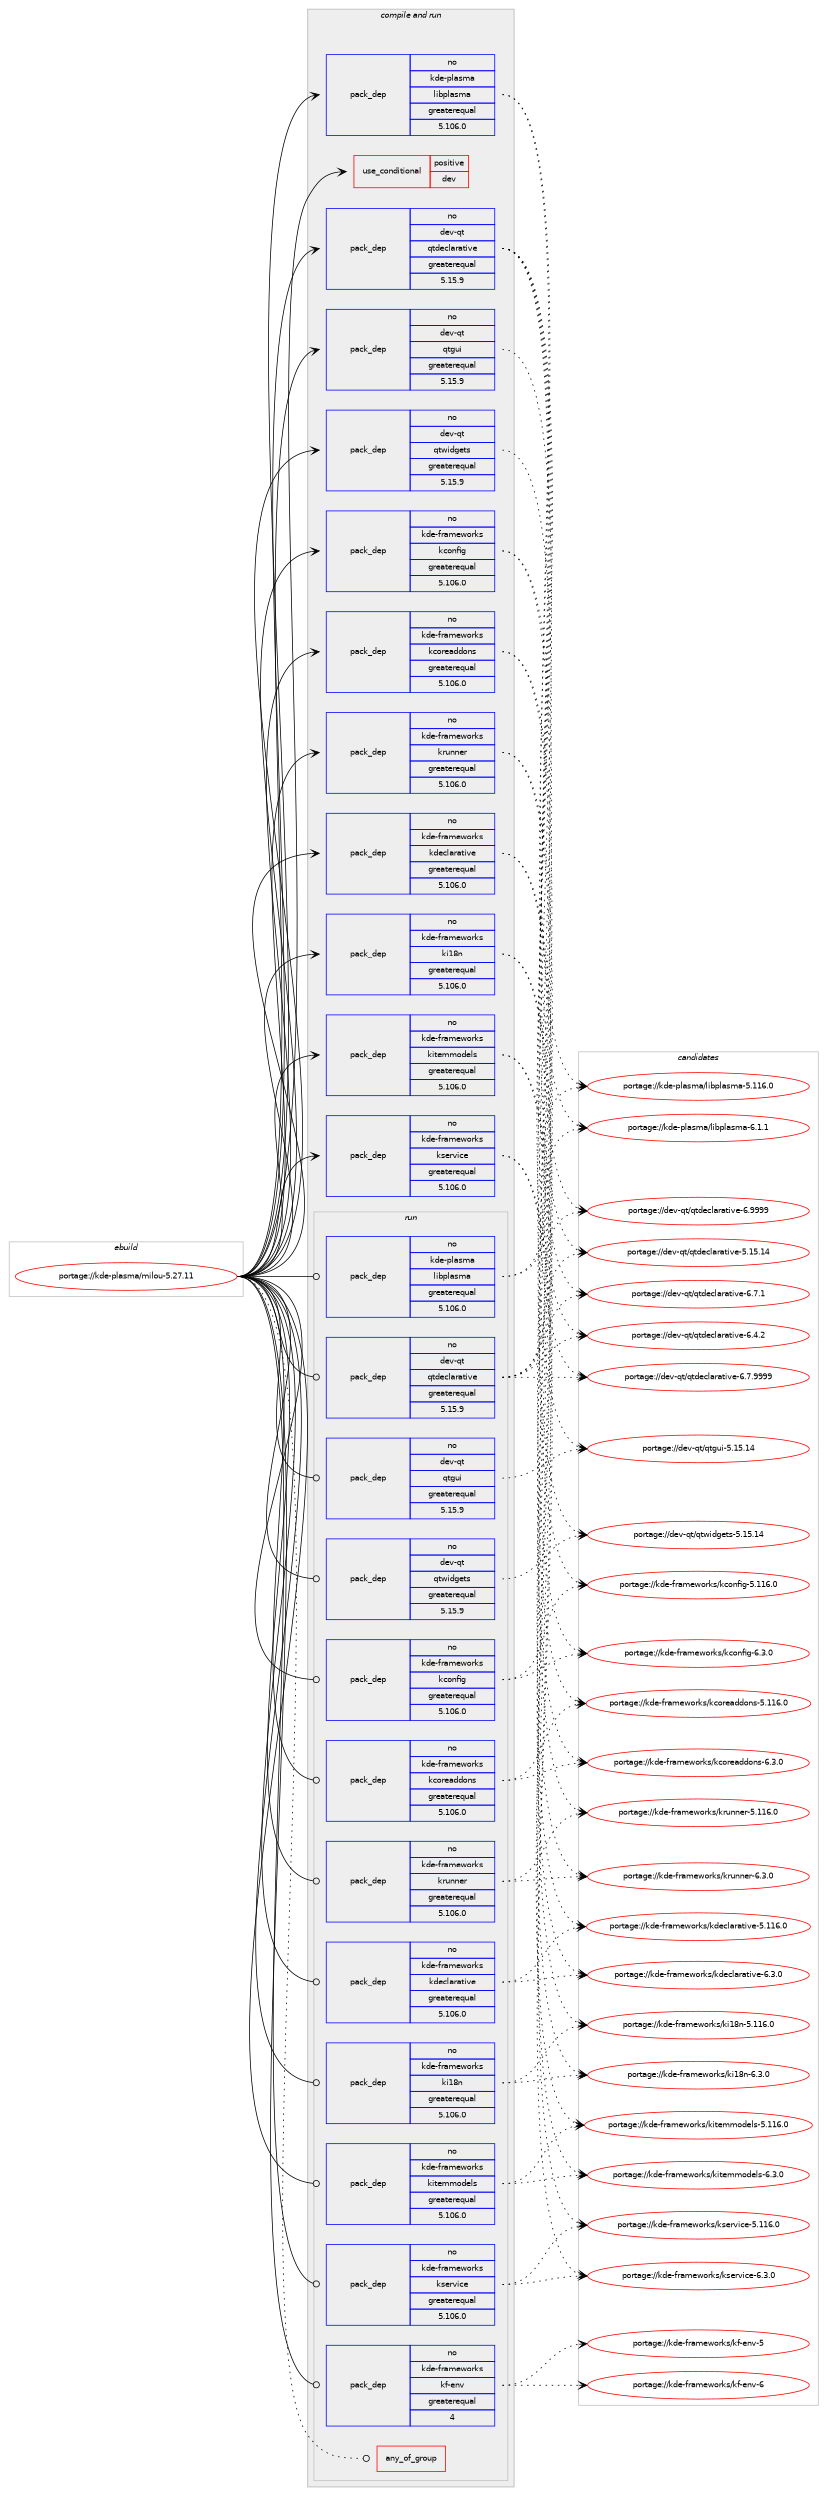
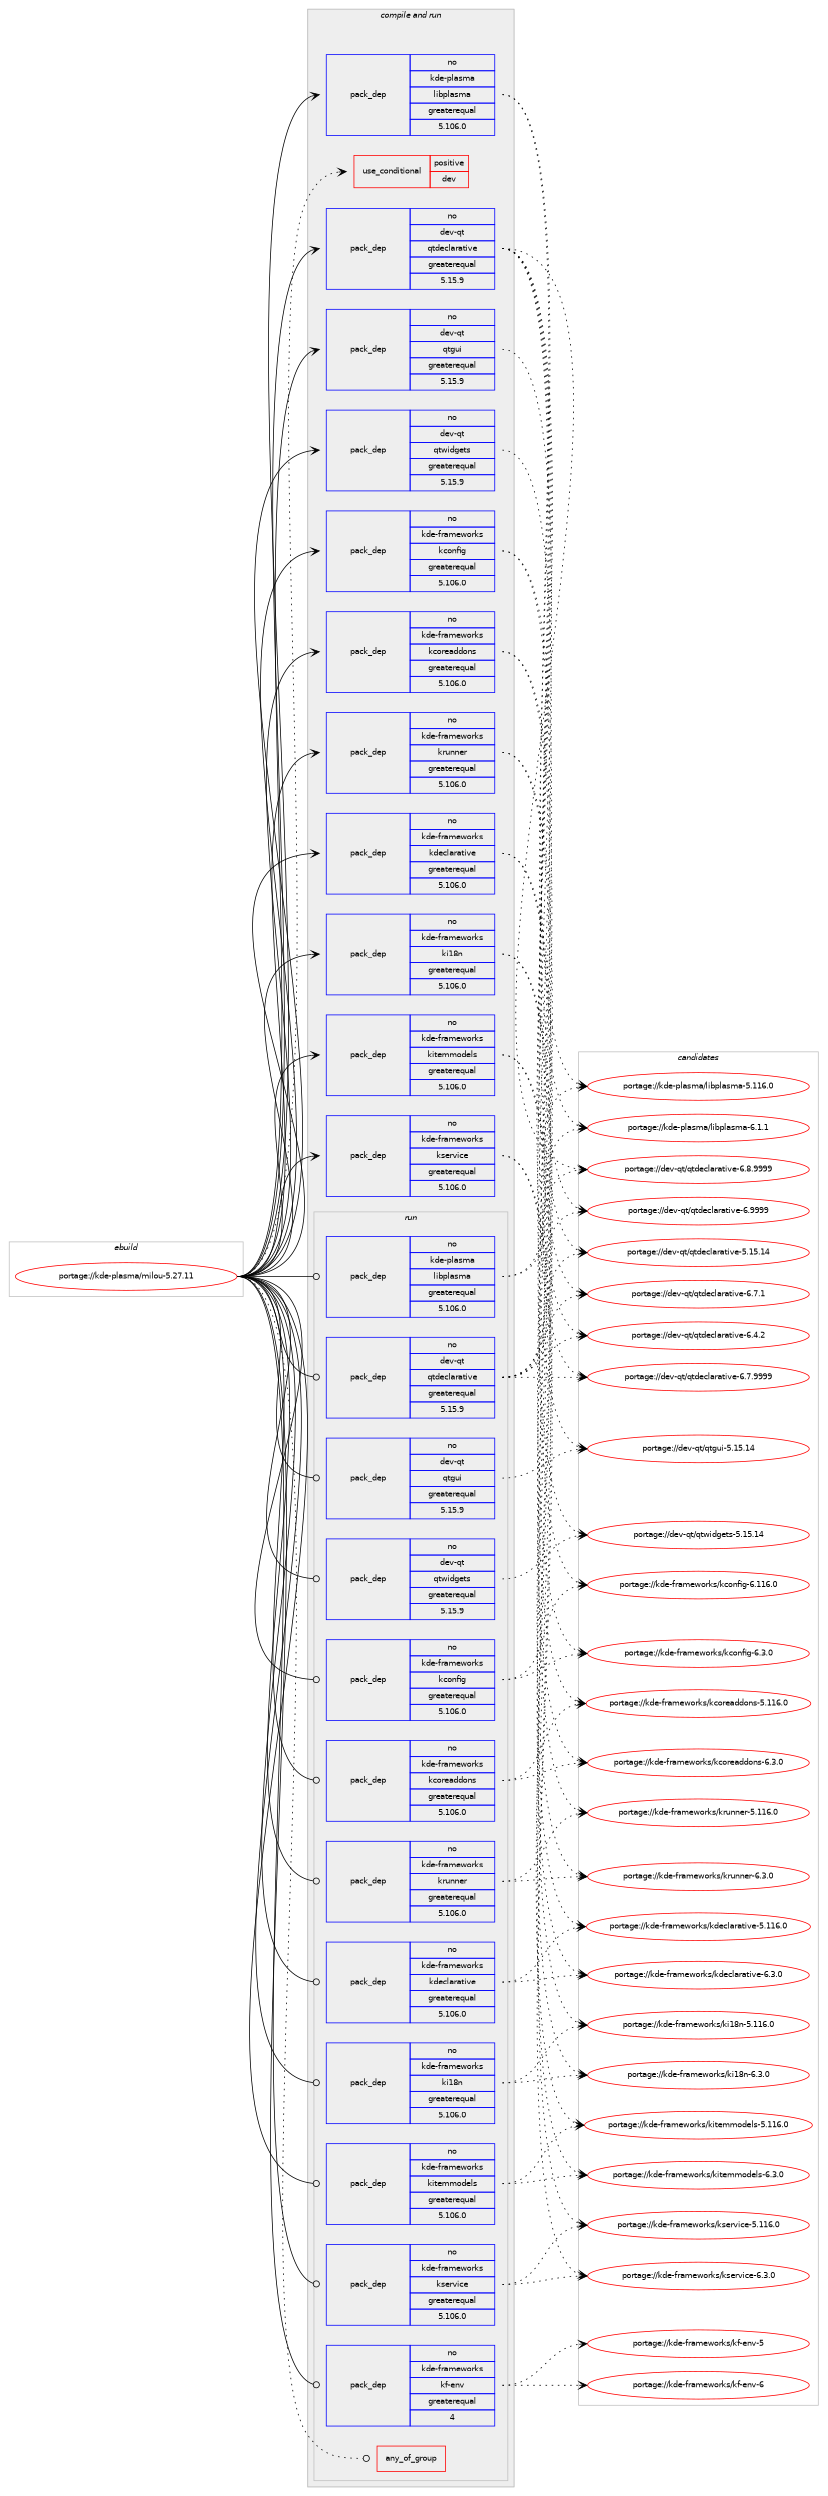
(294, 723) -> (294, 723)
none -> (698, 1170)
(698, 1585) -> (698, 1585)
